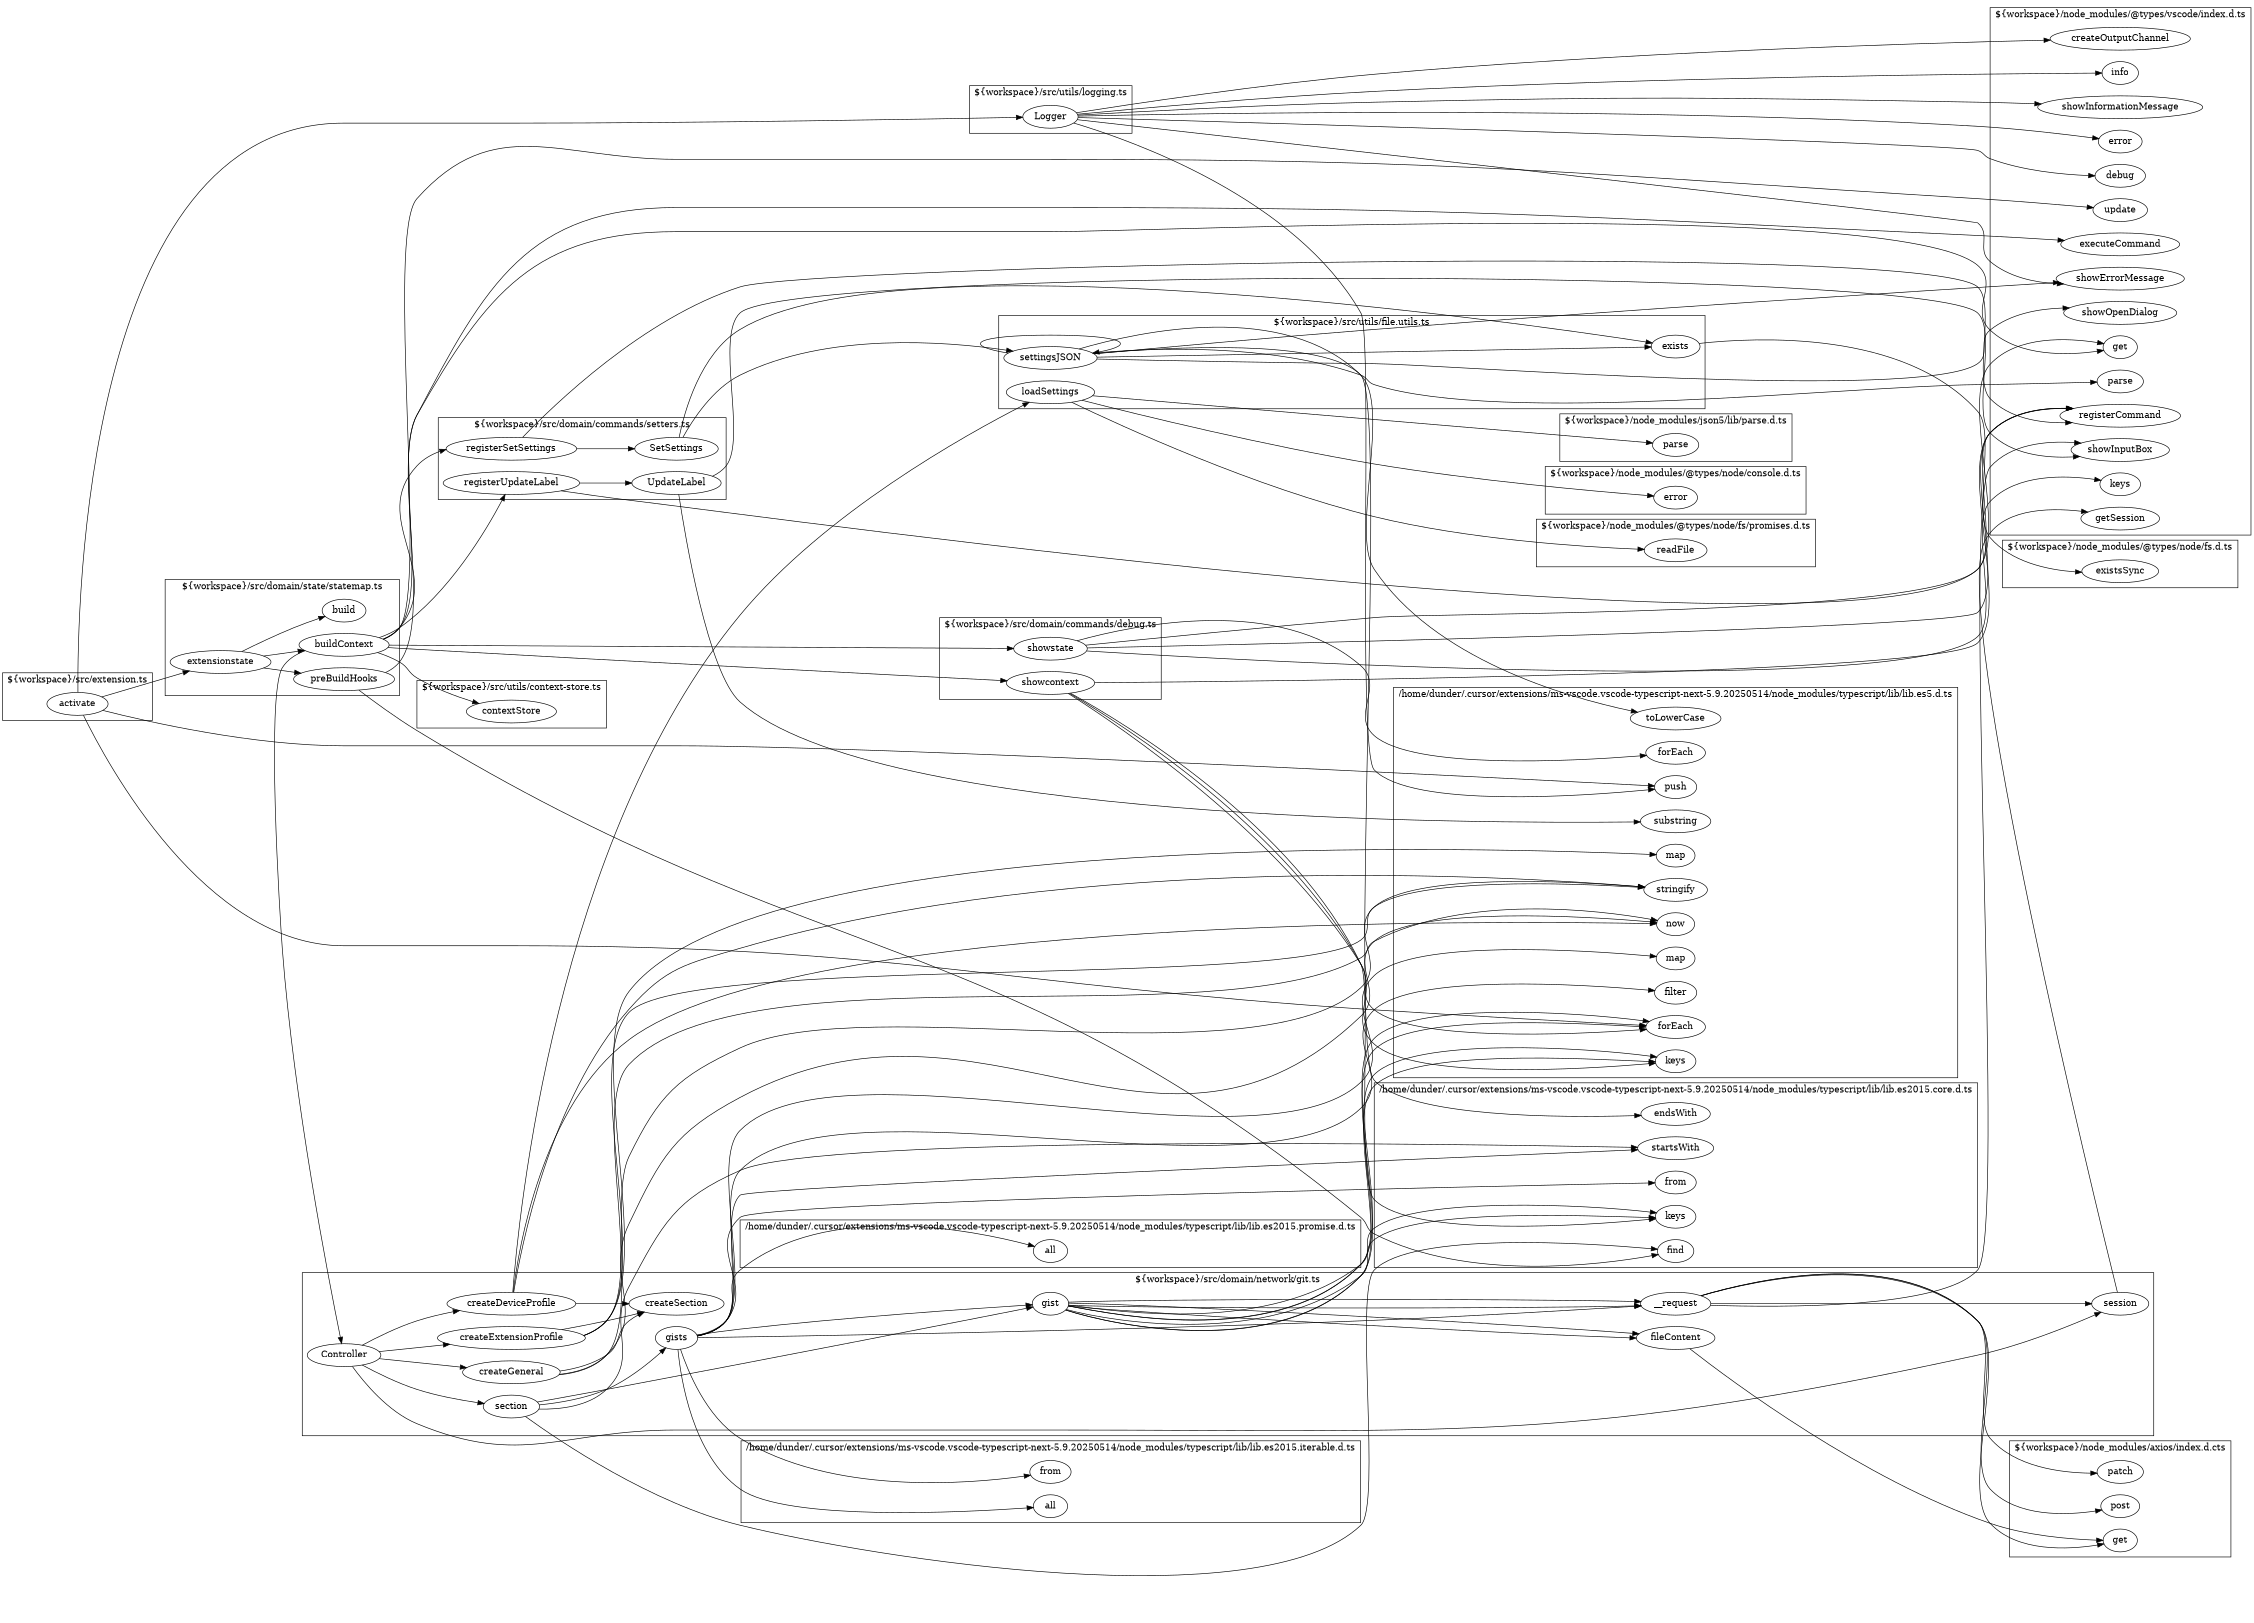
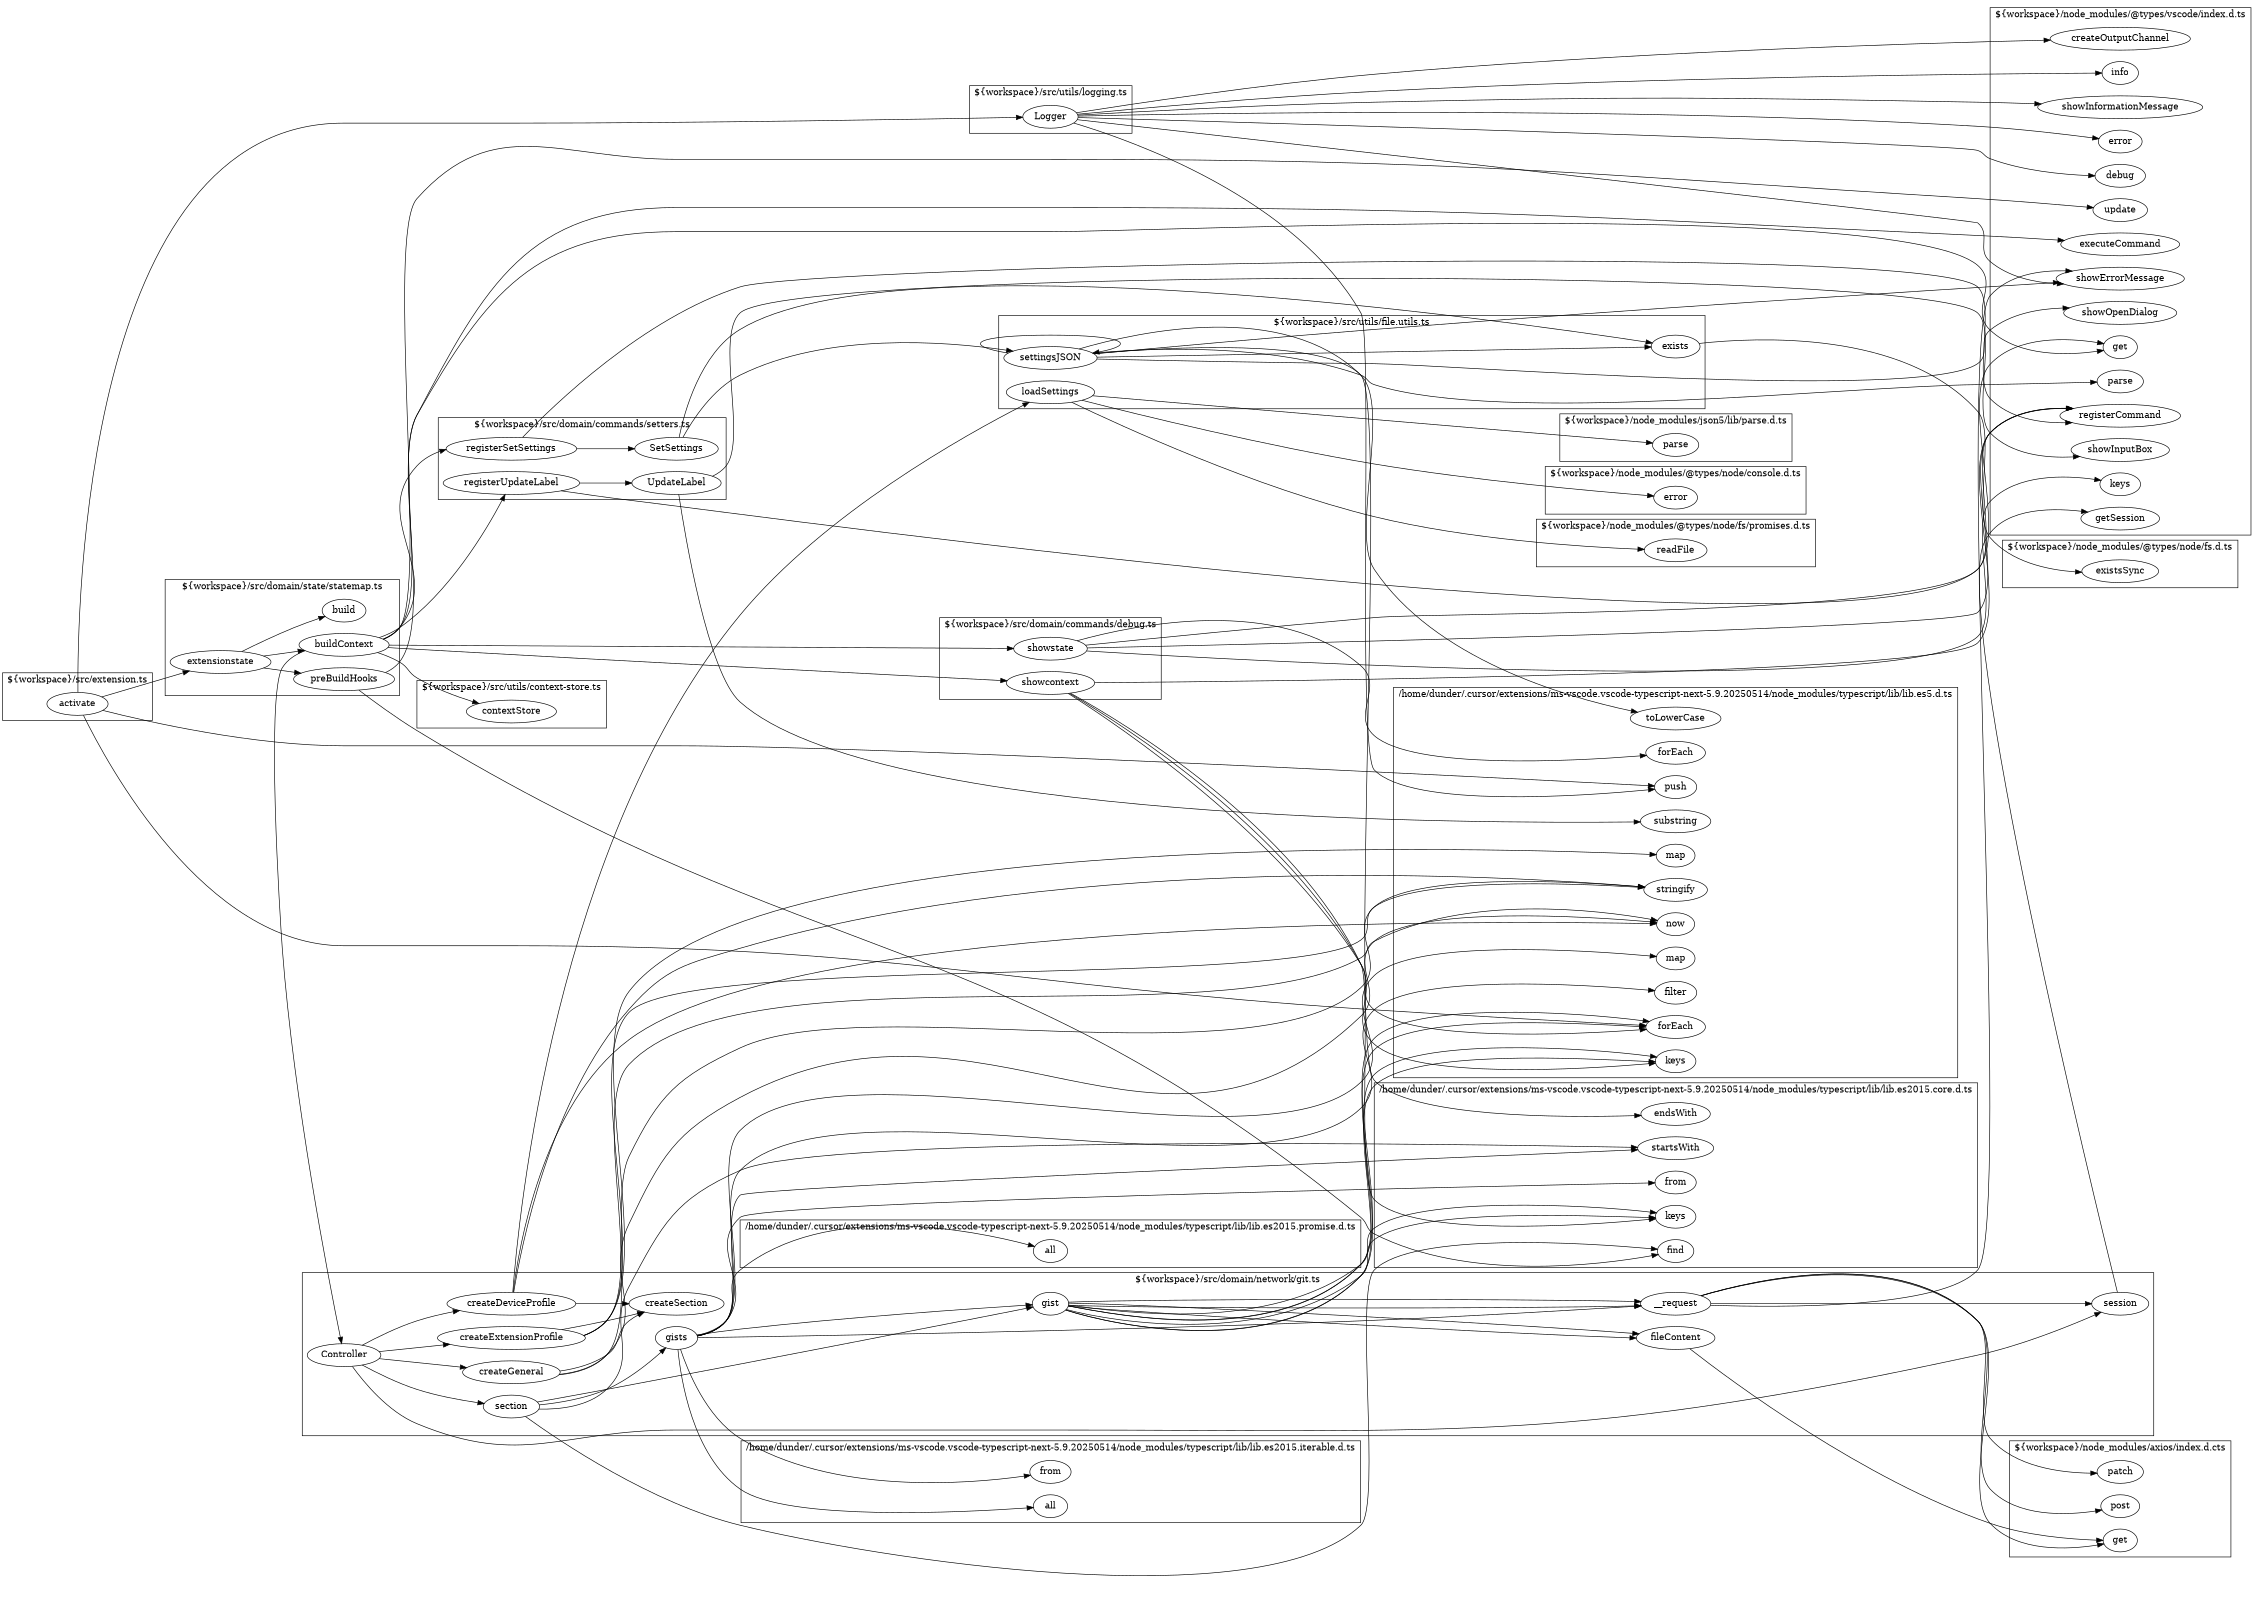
(1986, 960) -> (1986, 879)
